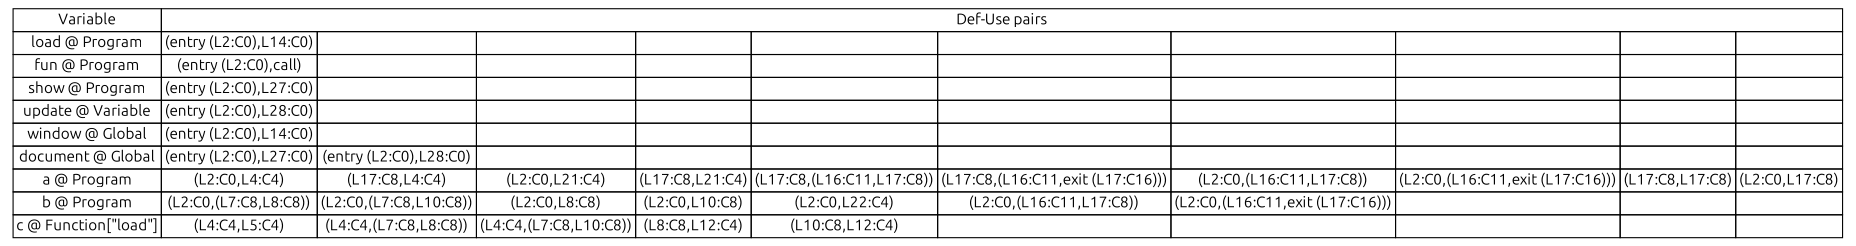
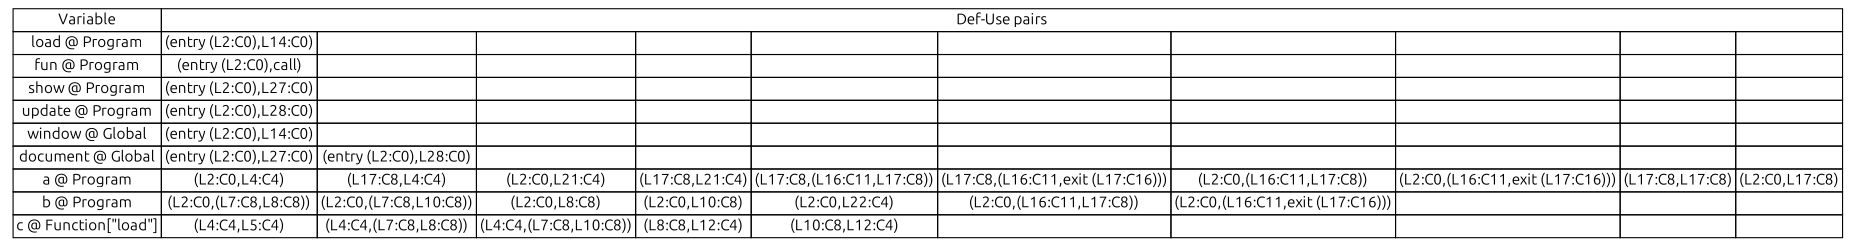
(87, 111) -> (87, 111)
